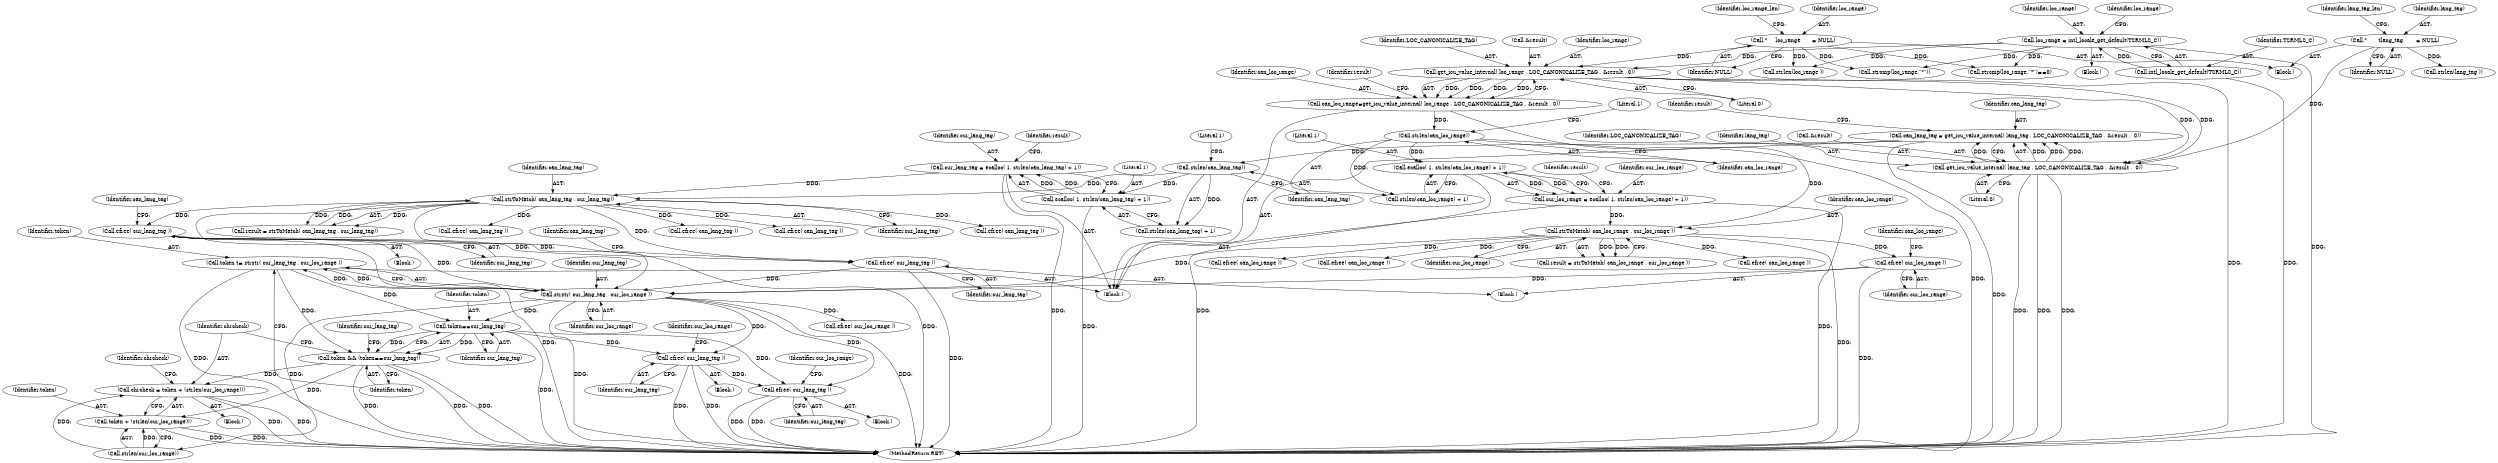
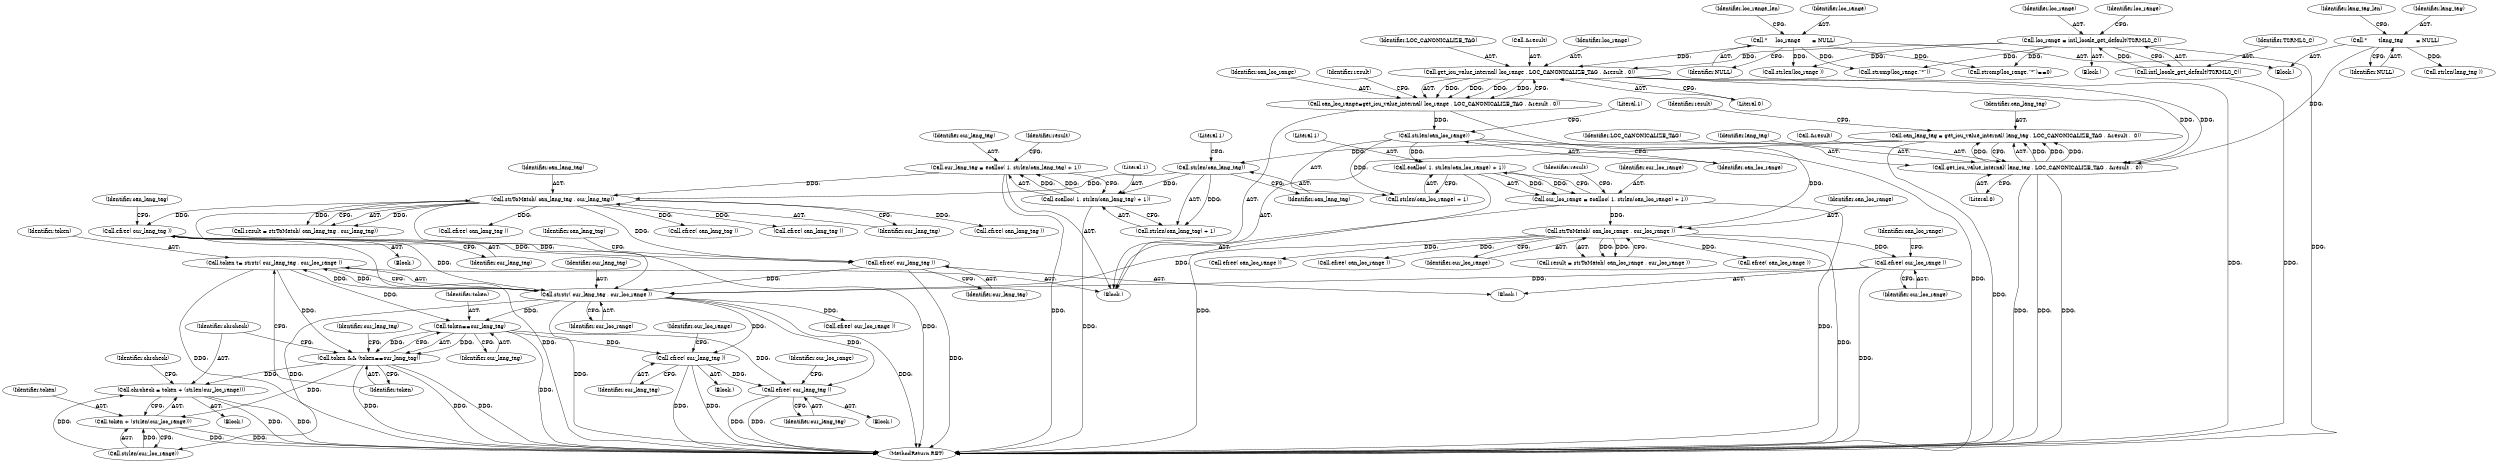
(347, 216) -> (347, 216)
